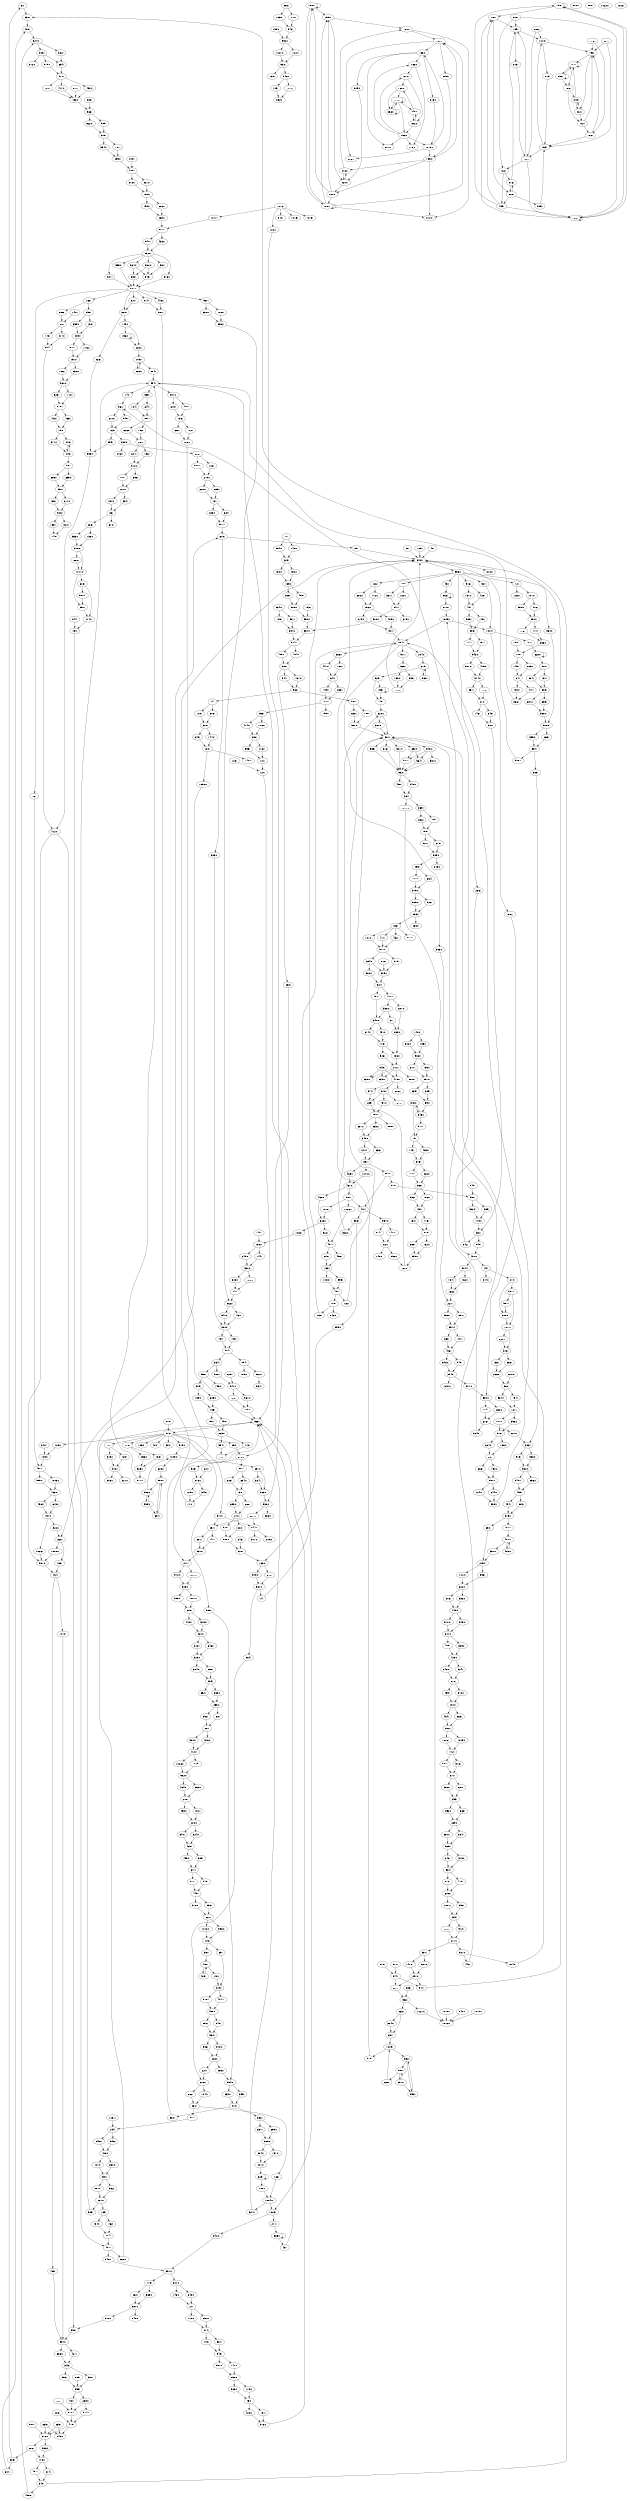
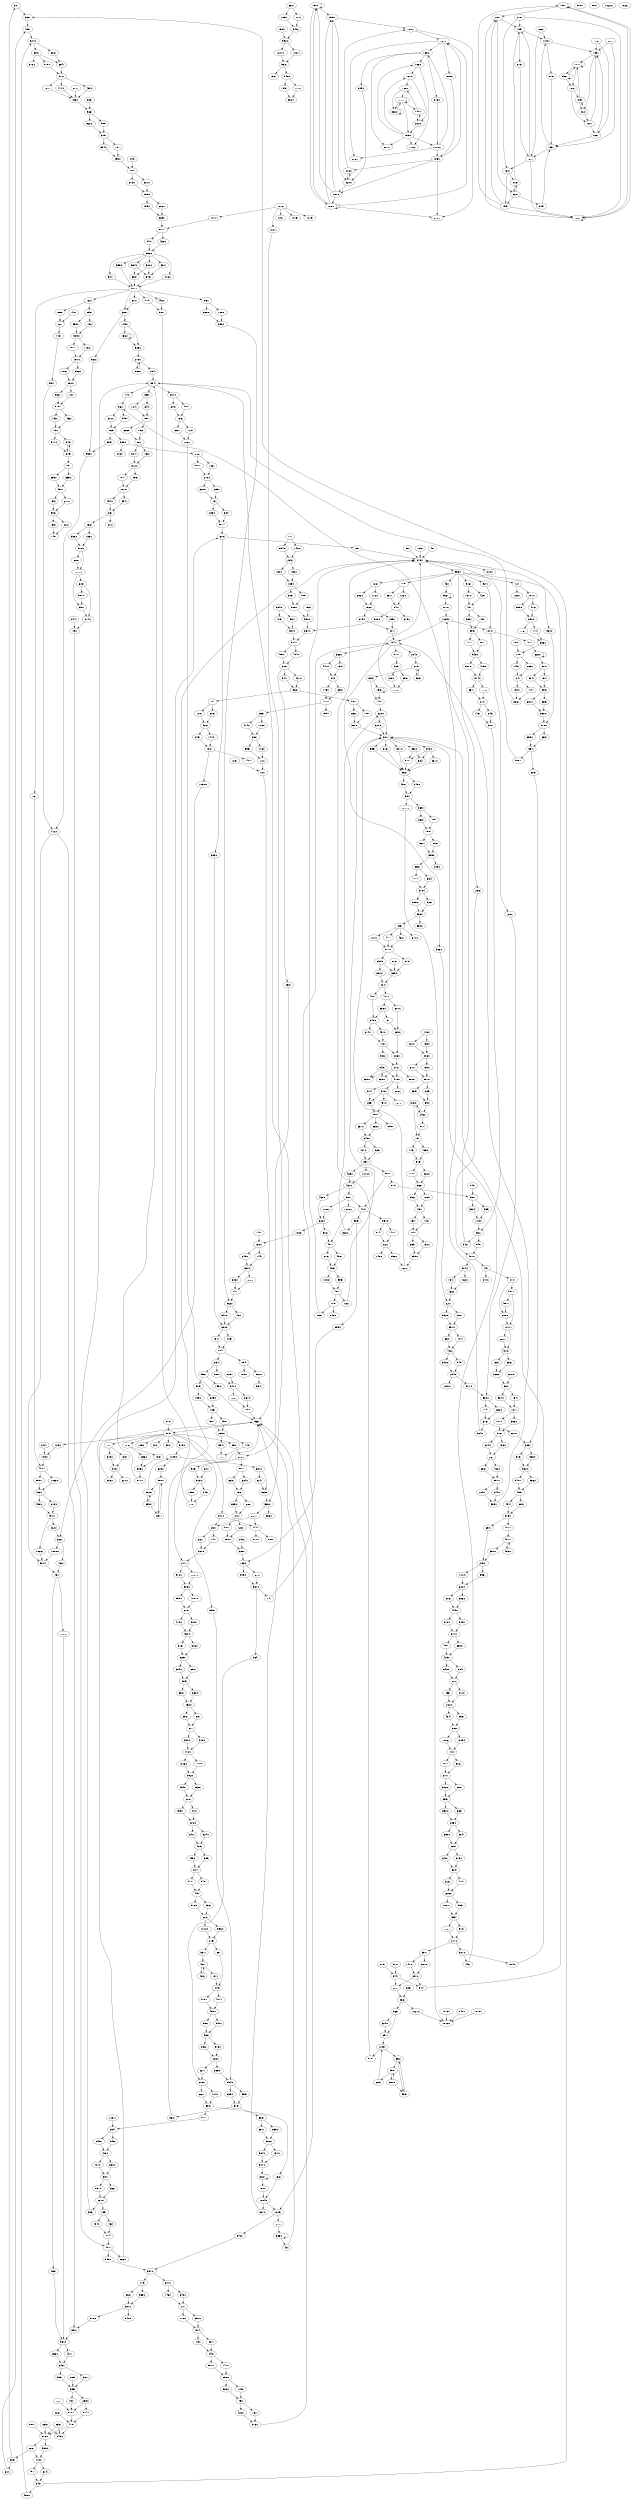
(62, 336) -> none
